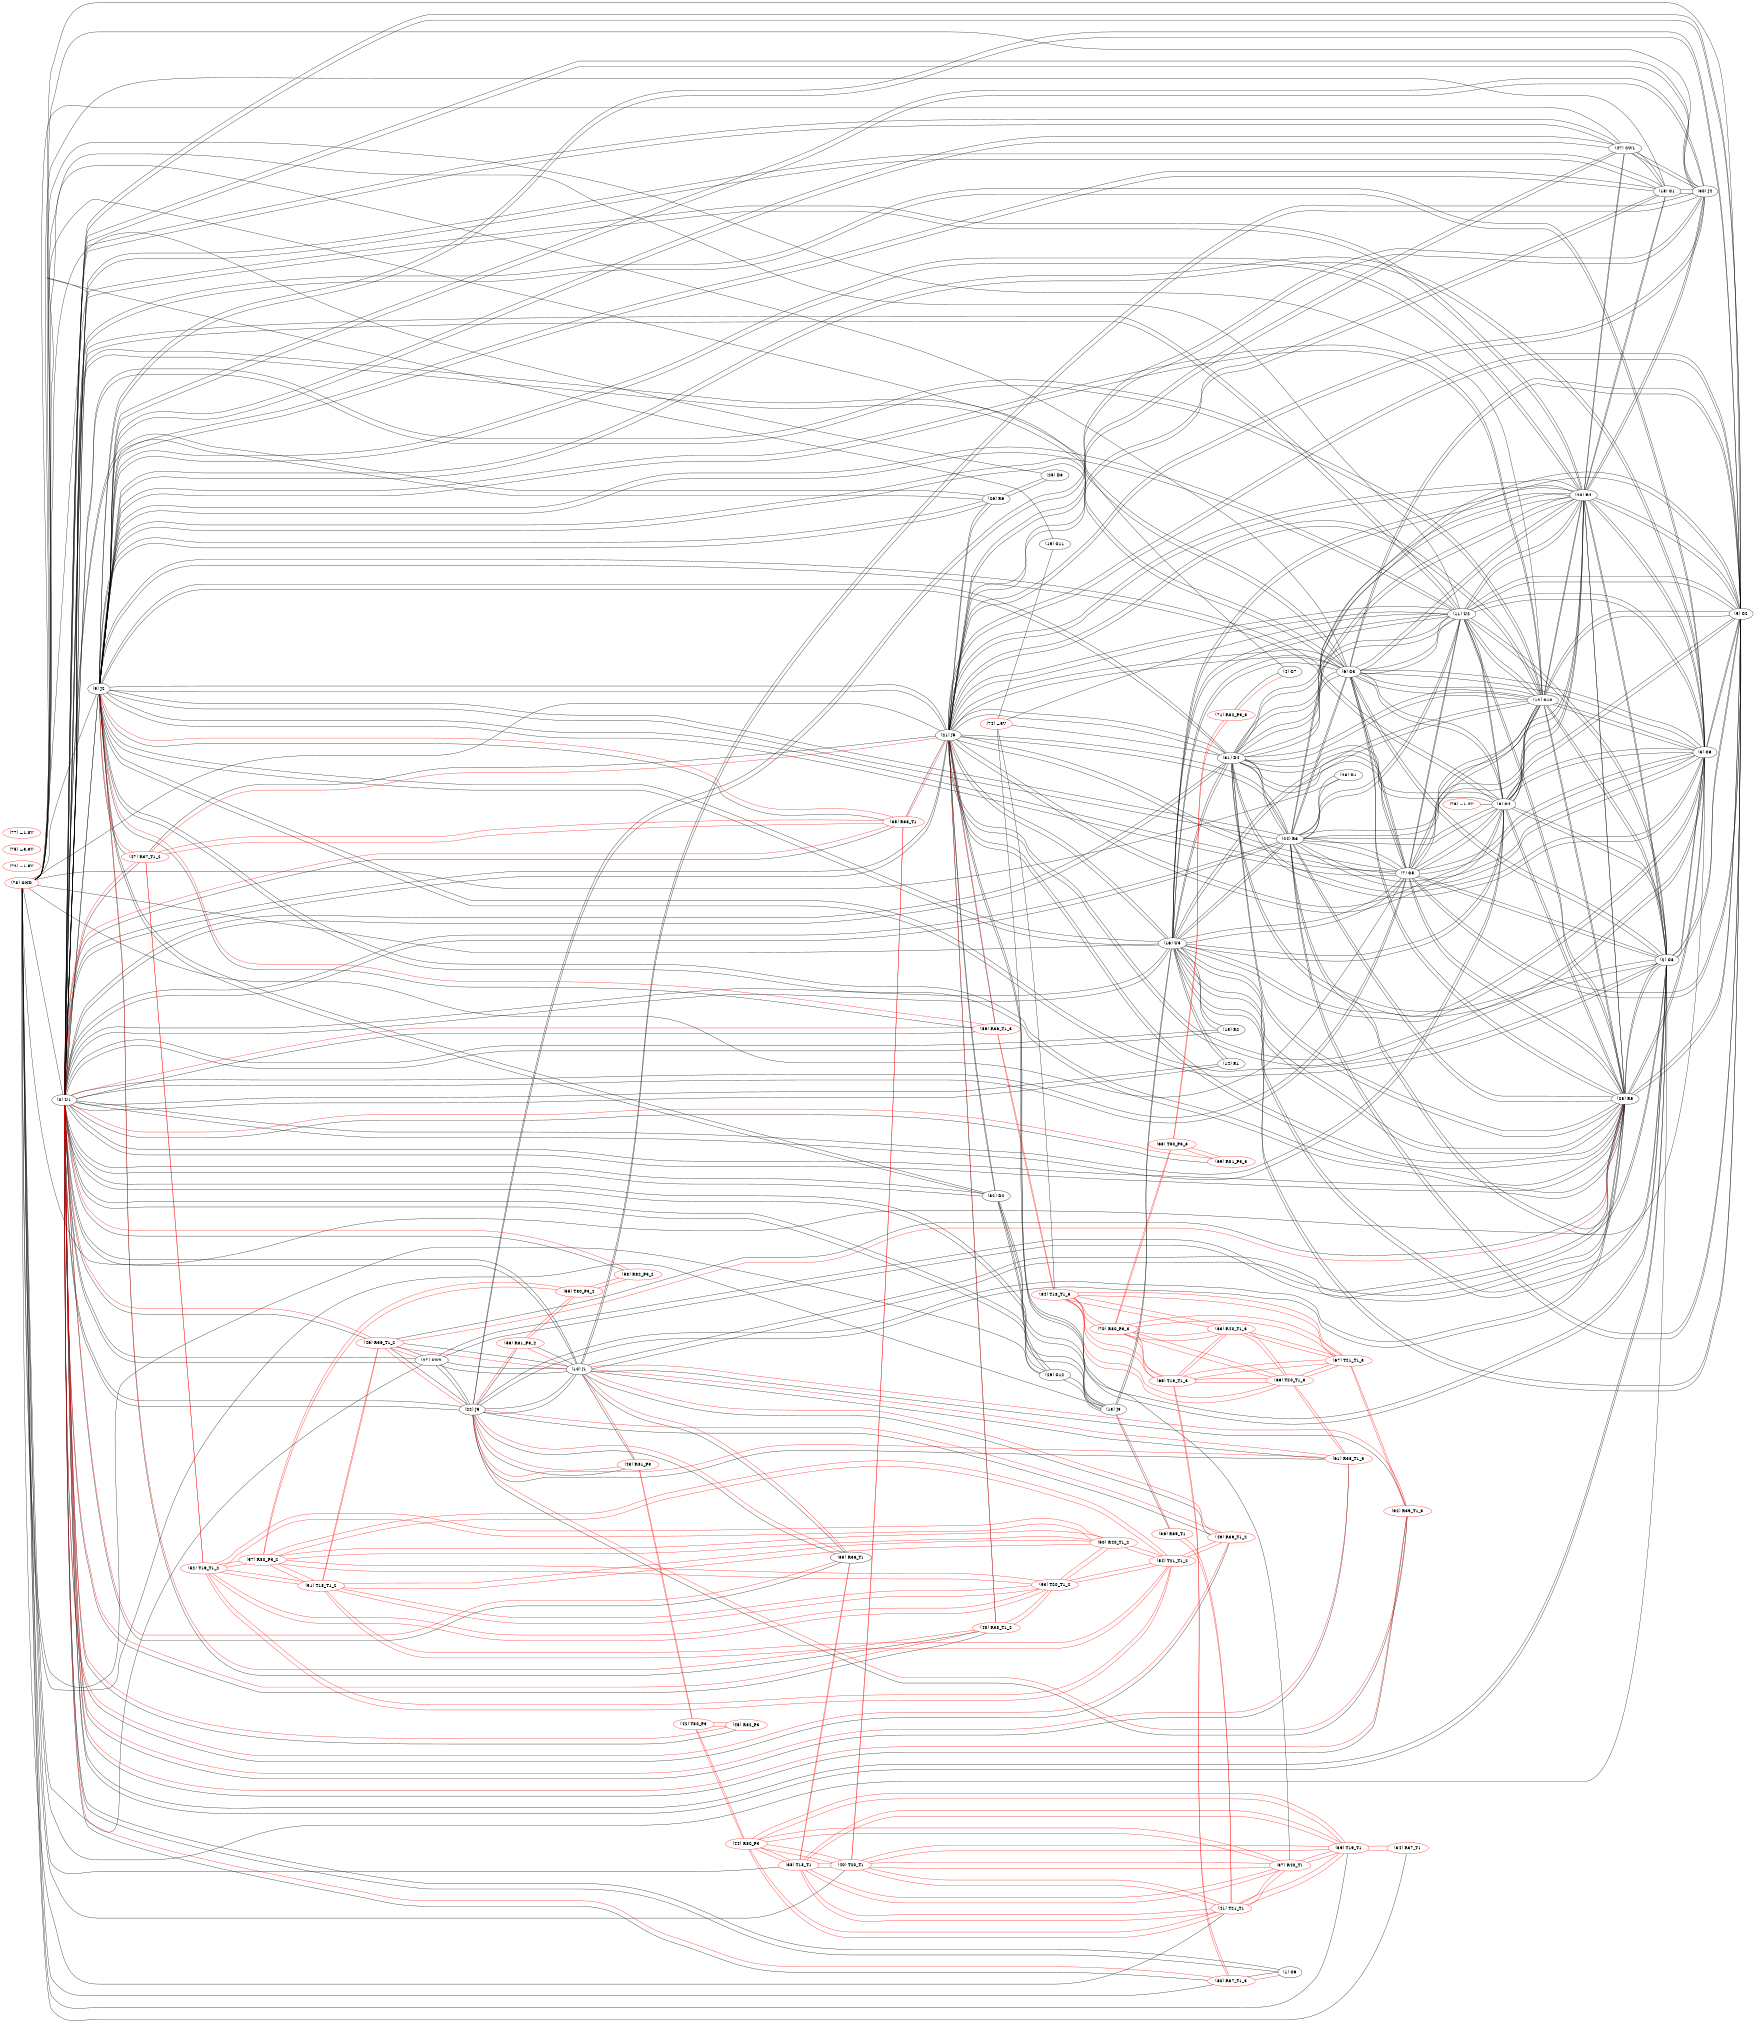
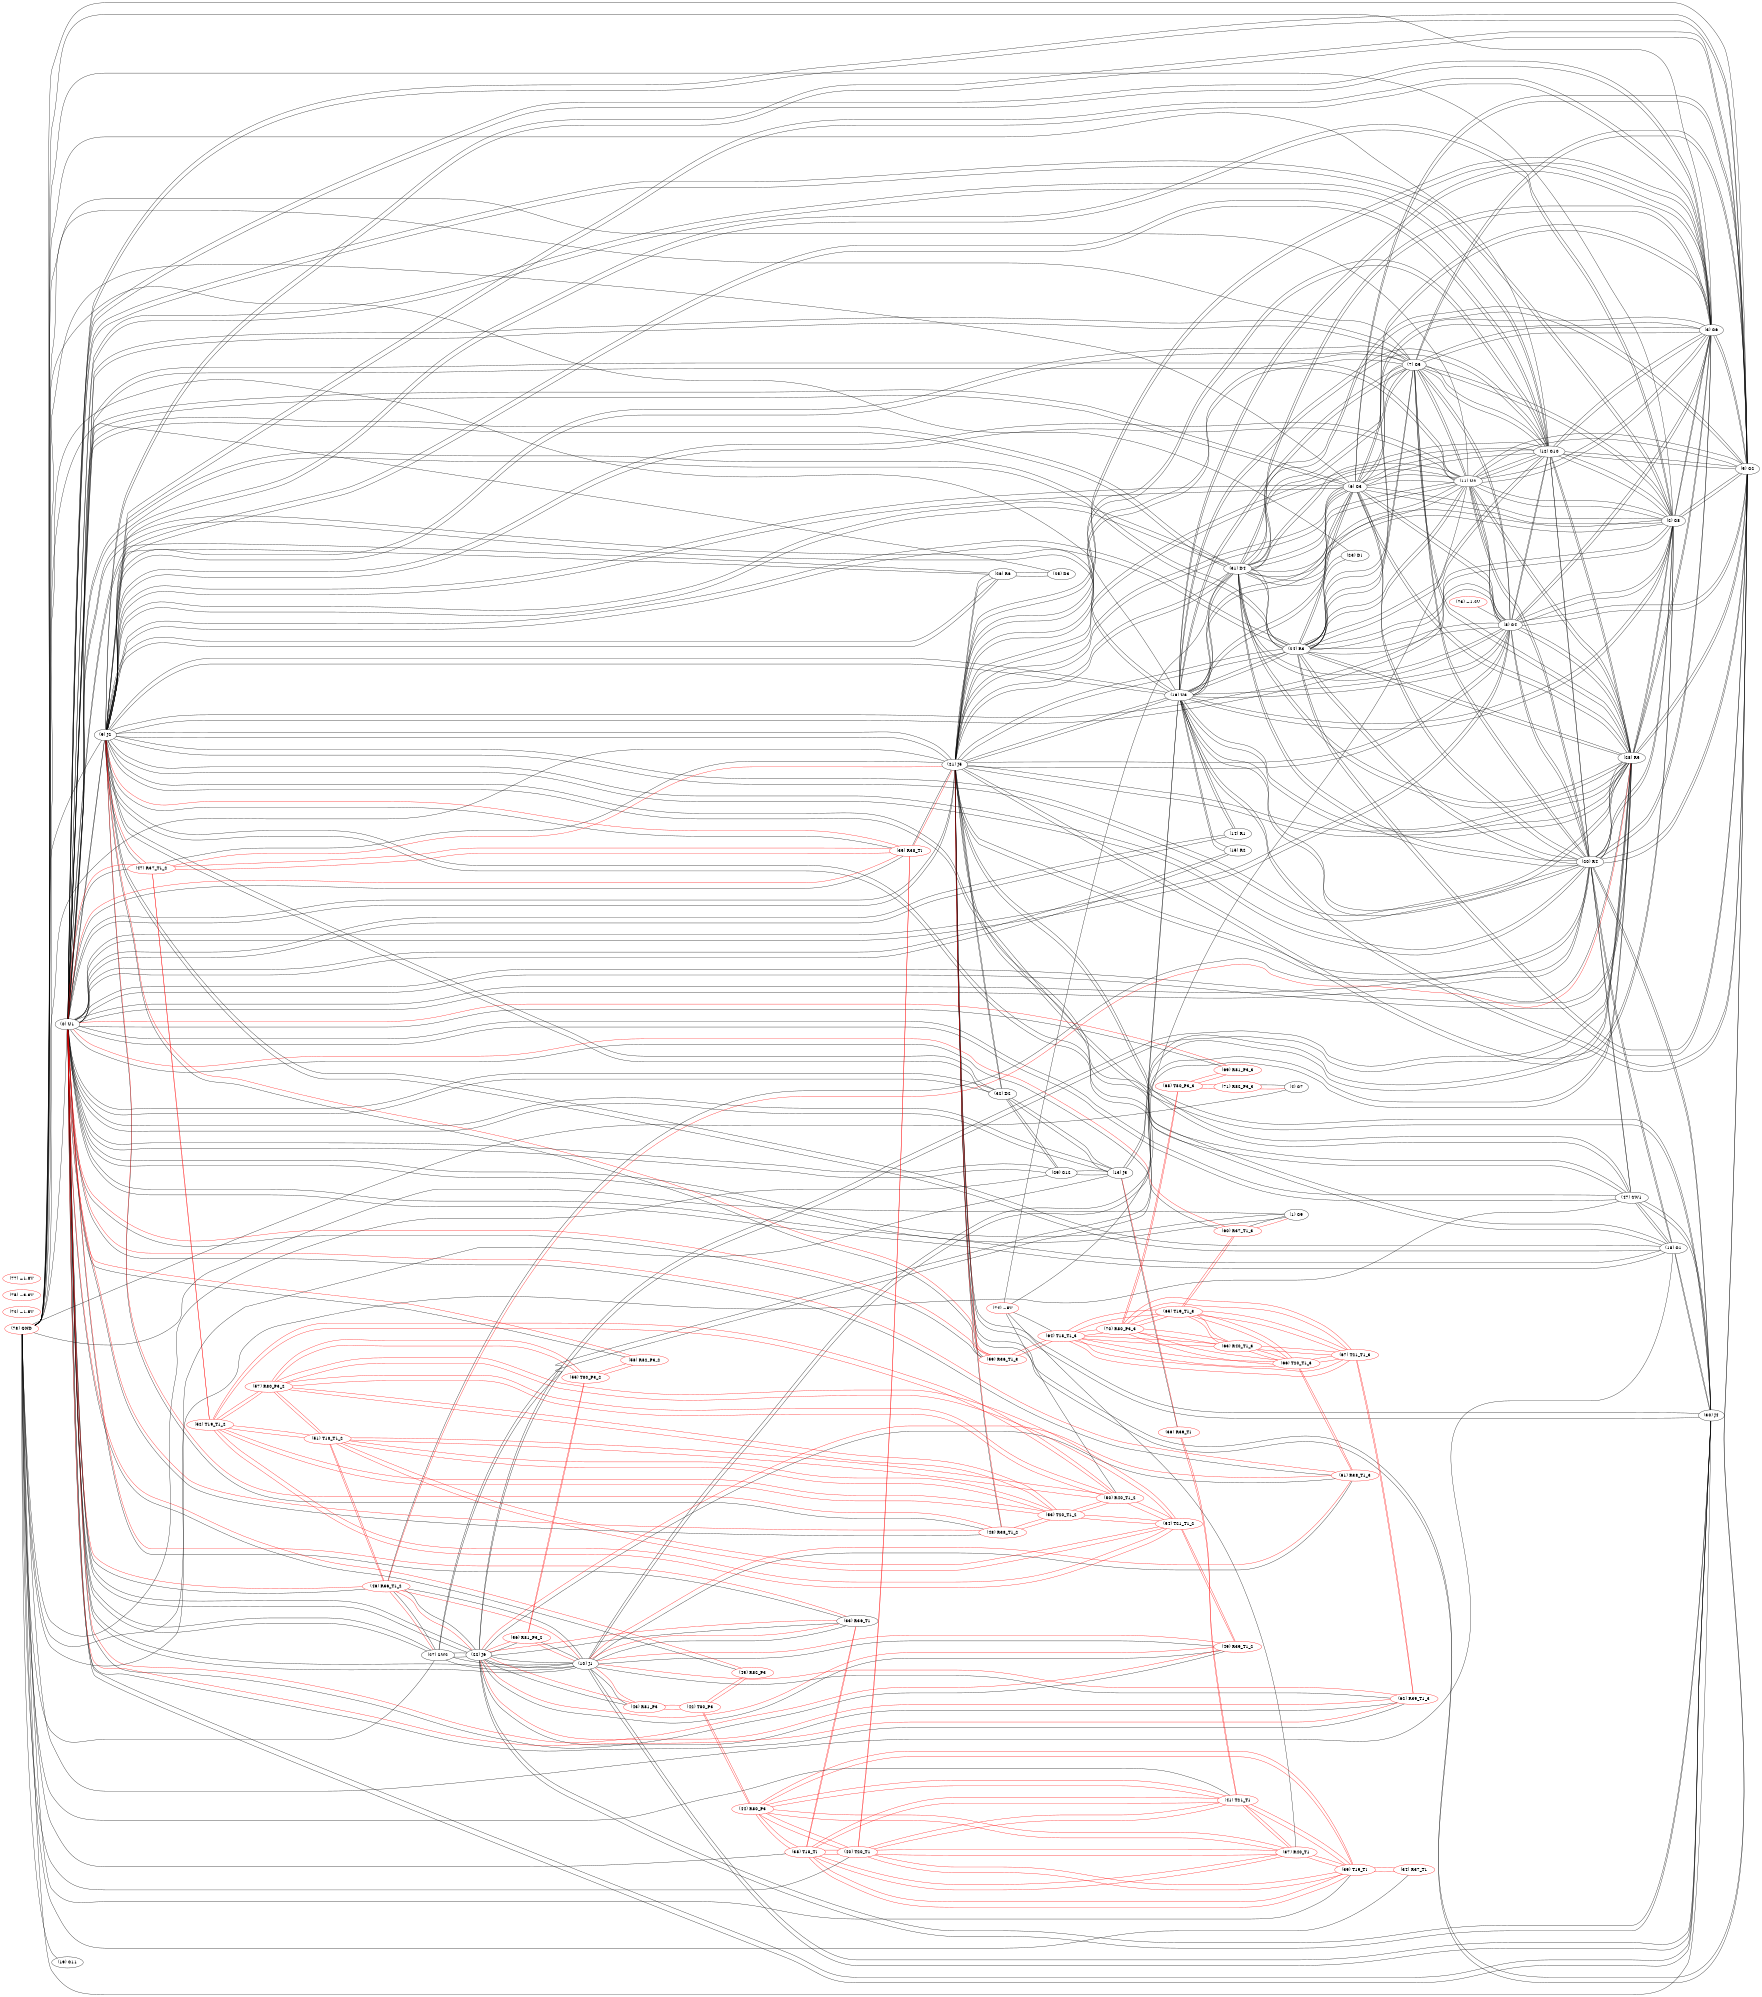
(1026, 634) -> (1058, 1405)
(85, 1996) -> (633, 1196)
